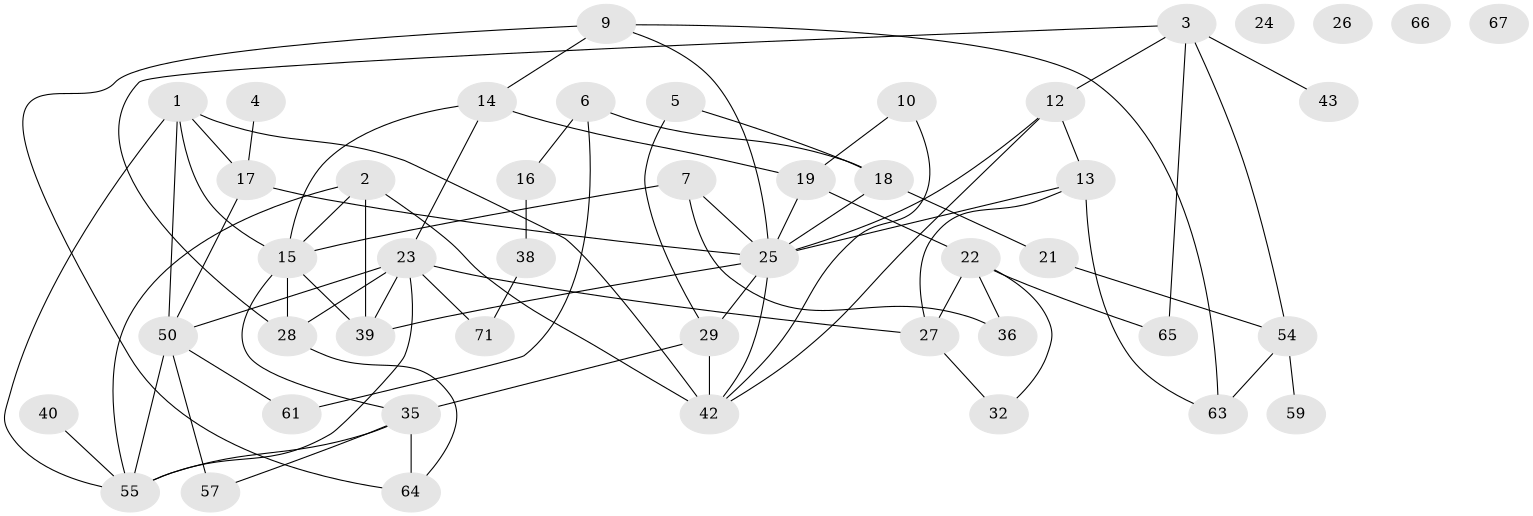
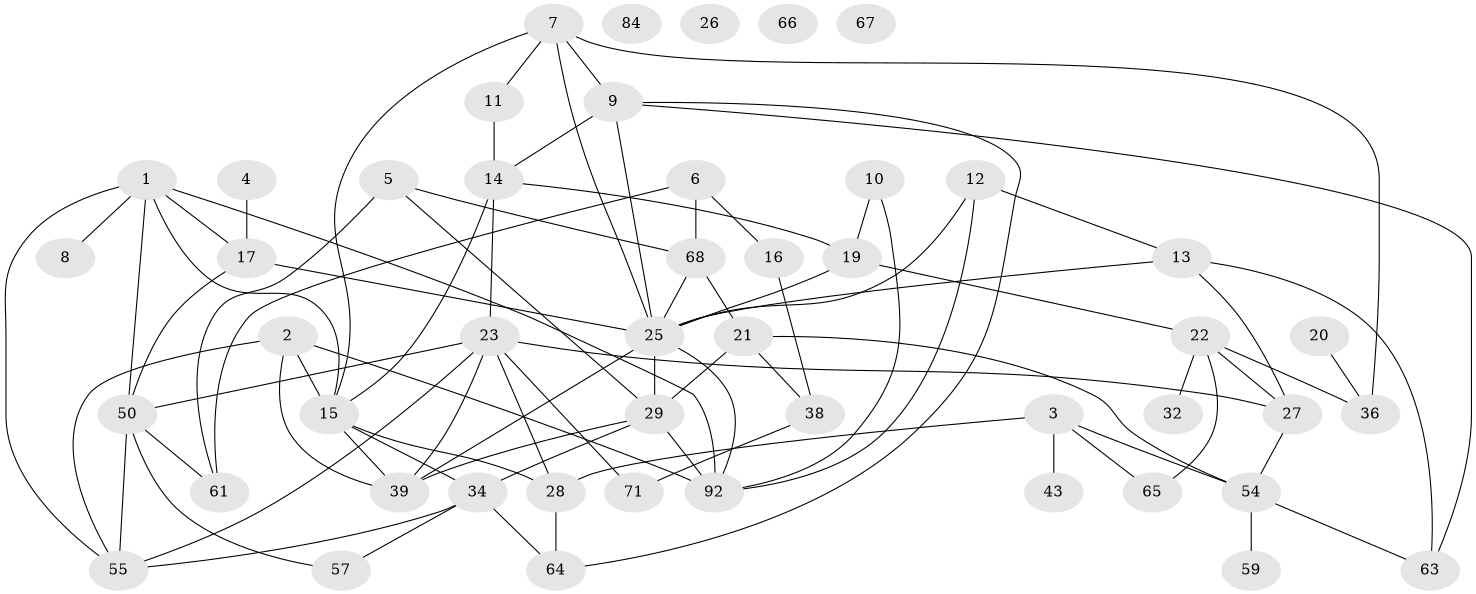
(1265, 24) -> (632, 24)
none -> (584, 63)
(1121, 63) -> none
none -> (494, 102)
(884, 180) -> (696, 258)
none -> (66, 258)
none -> (228, 301)
none -> (1320, 336)
none -> (699, 375)
none -> (779, 375)
(964, 375) -> (1272, 453)
(49, 414) -> none
(411, 414) -> (478, 492)
(709, 414) -> (714, 492)
none -> (524, 446)
